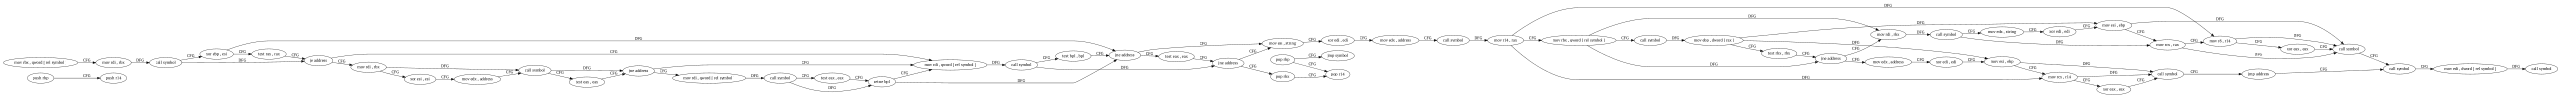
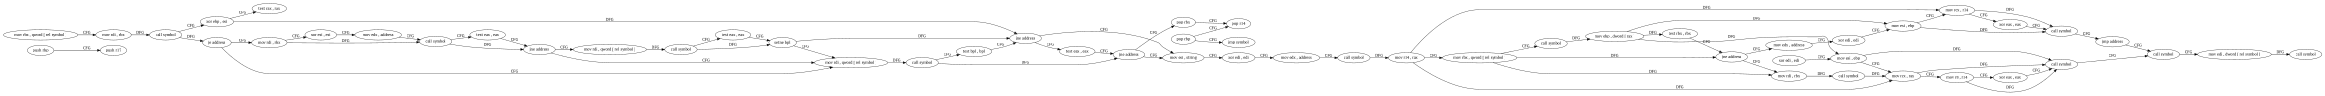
(1863, 8) -> (1649, 89)
(2002, 32) -> none
(1752, 46) -> (1653, 33)
(294, 57) -> none
(114, 78) -> (114, 50)
